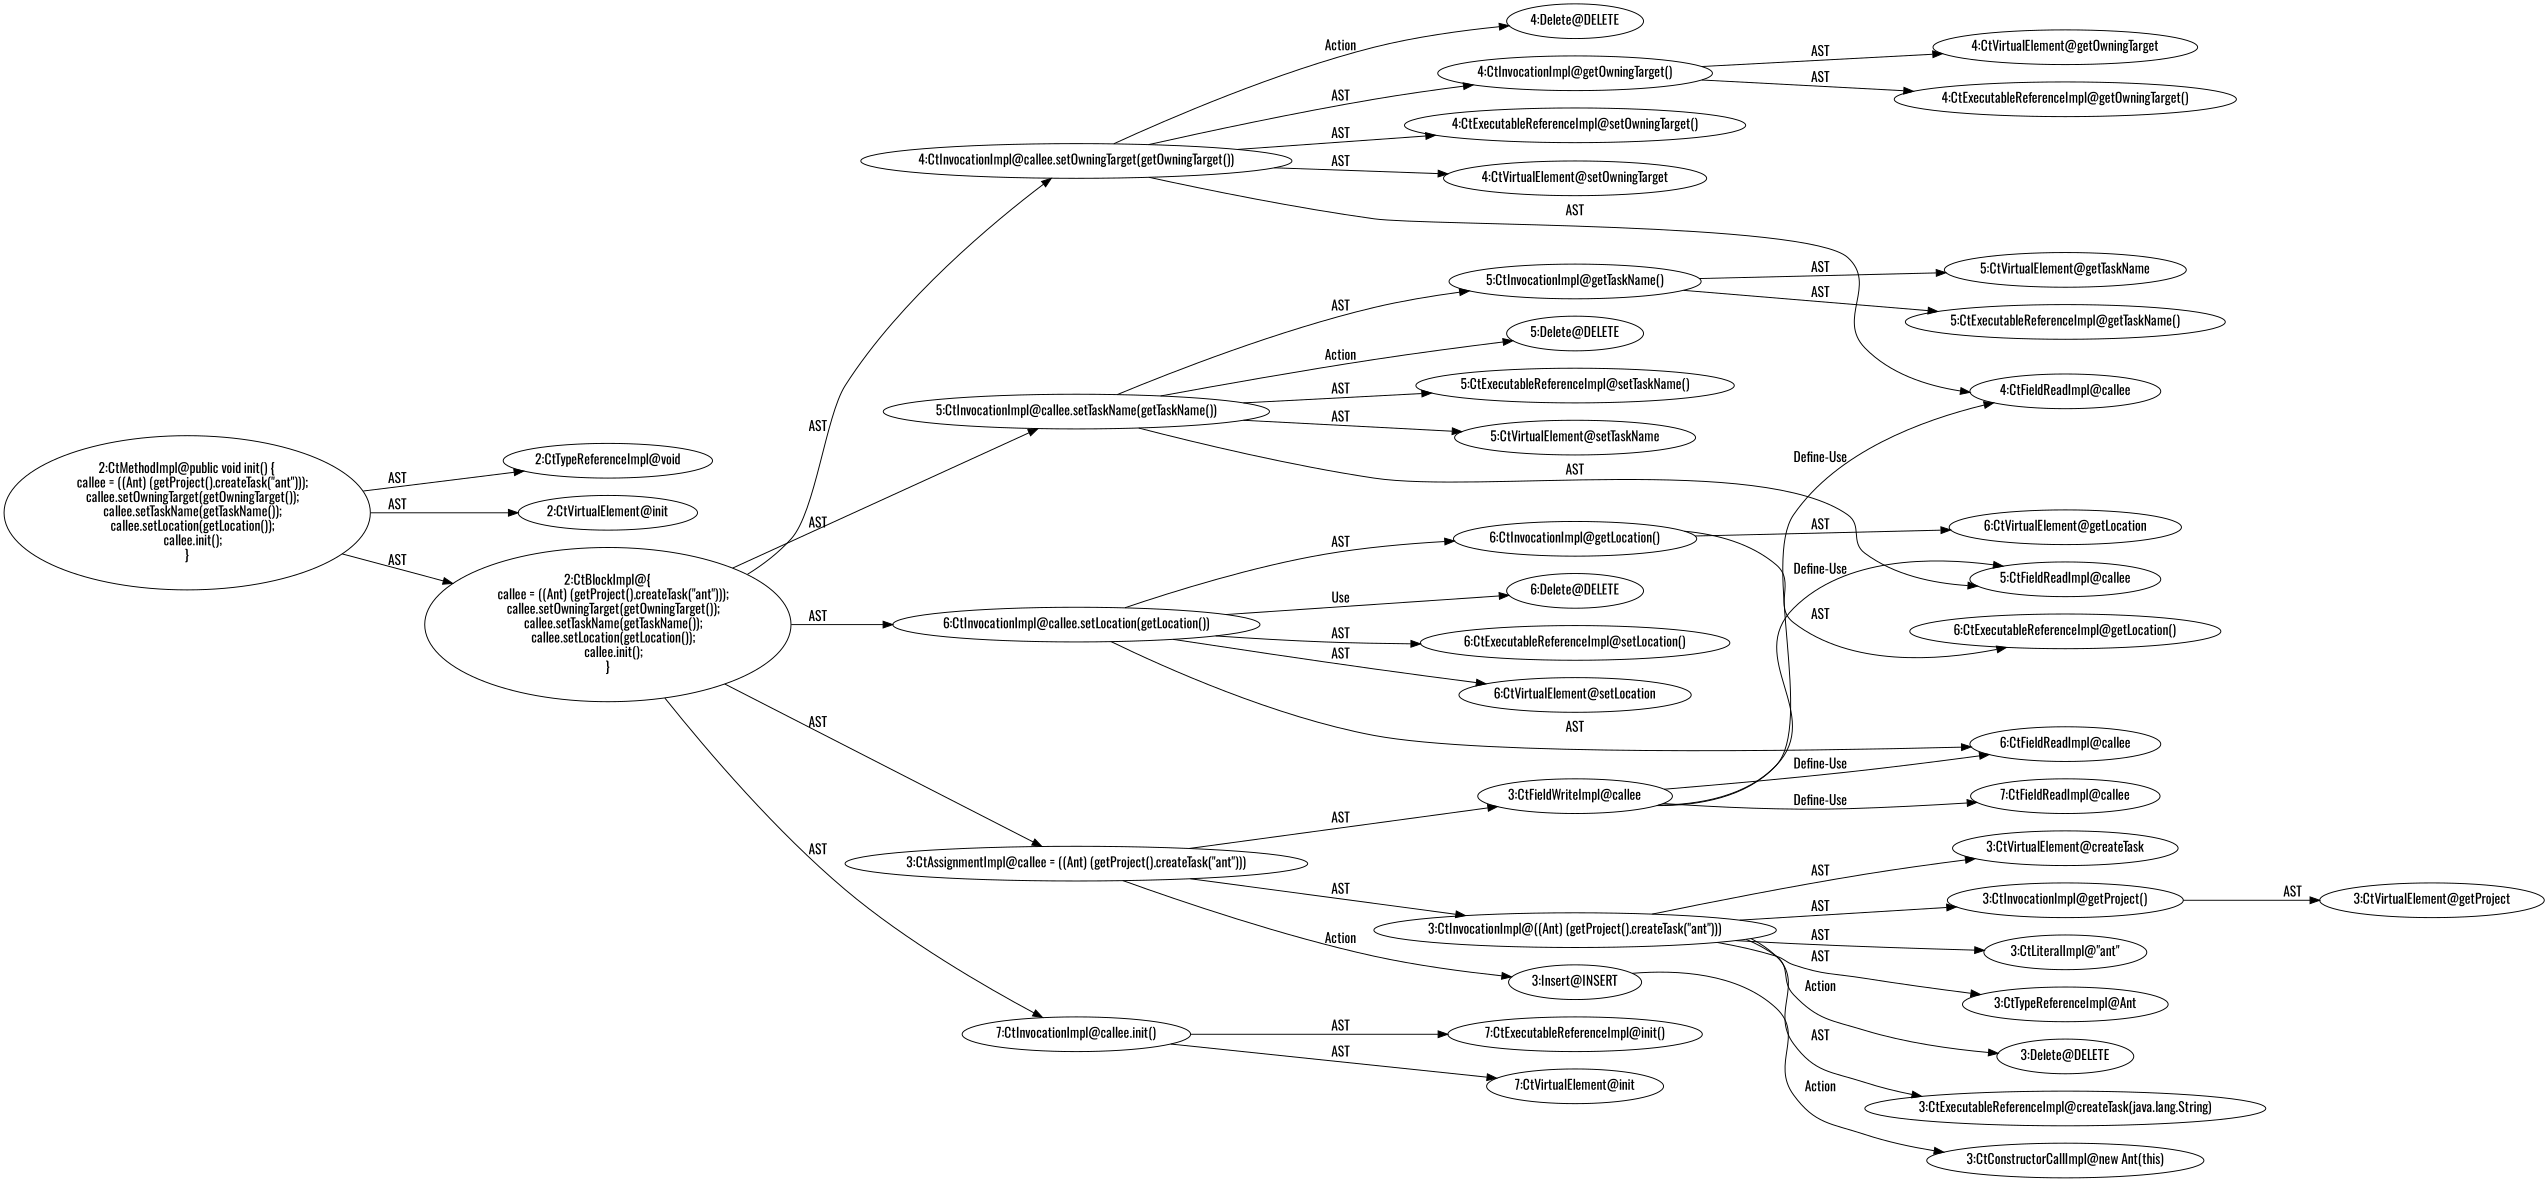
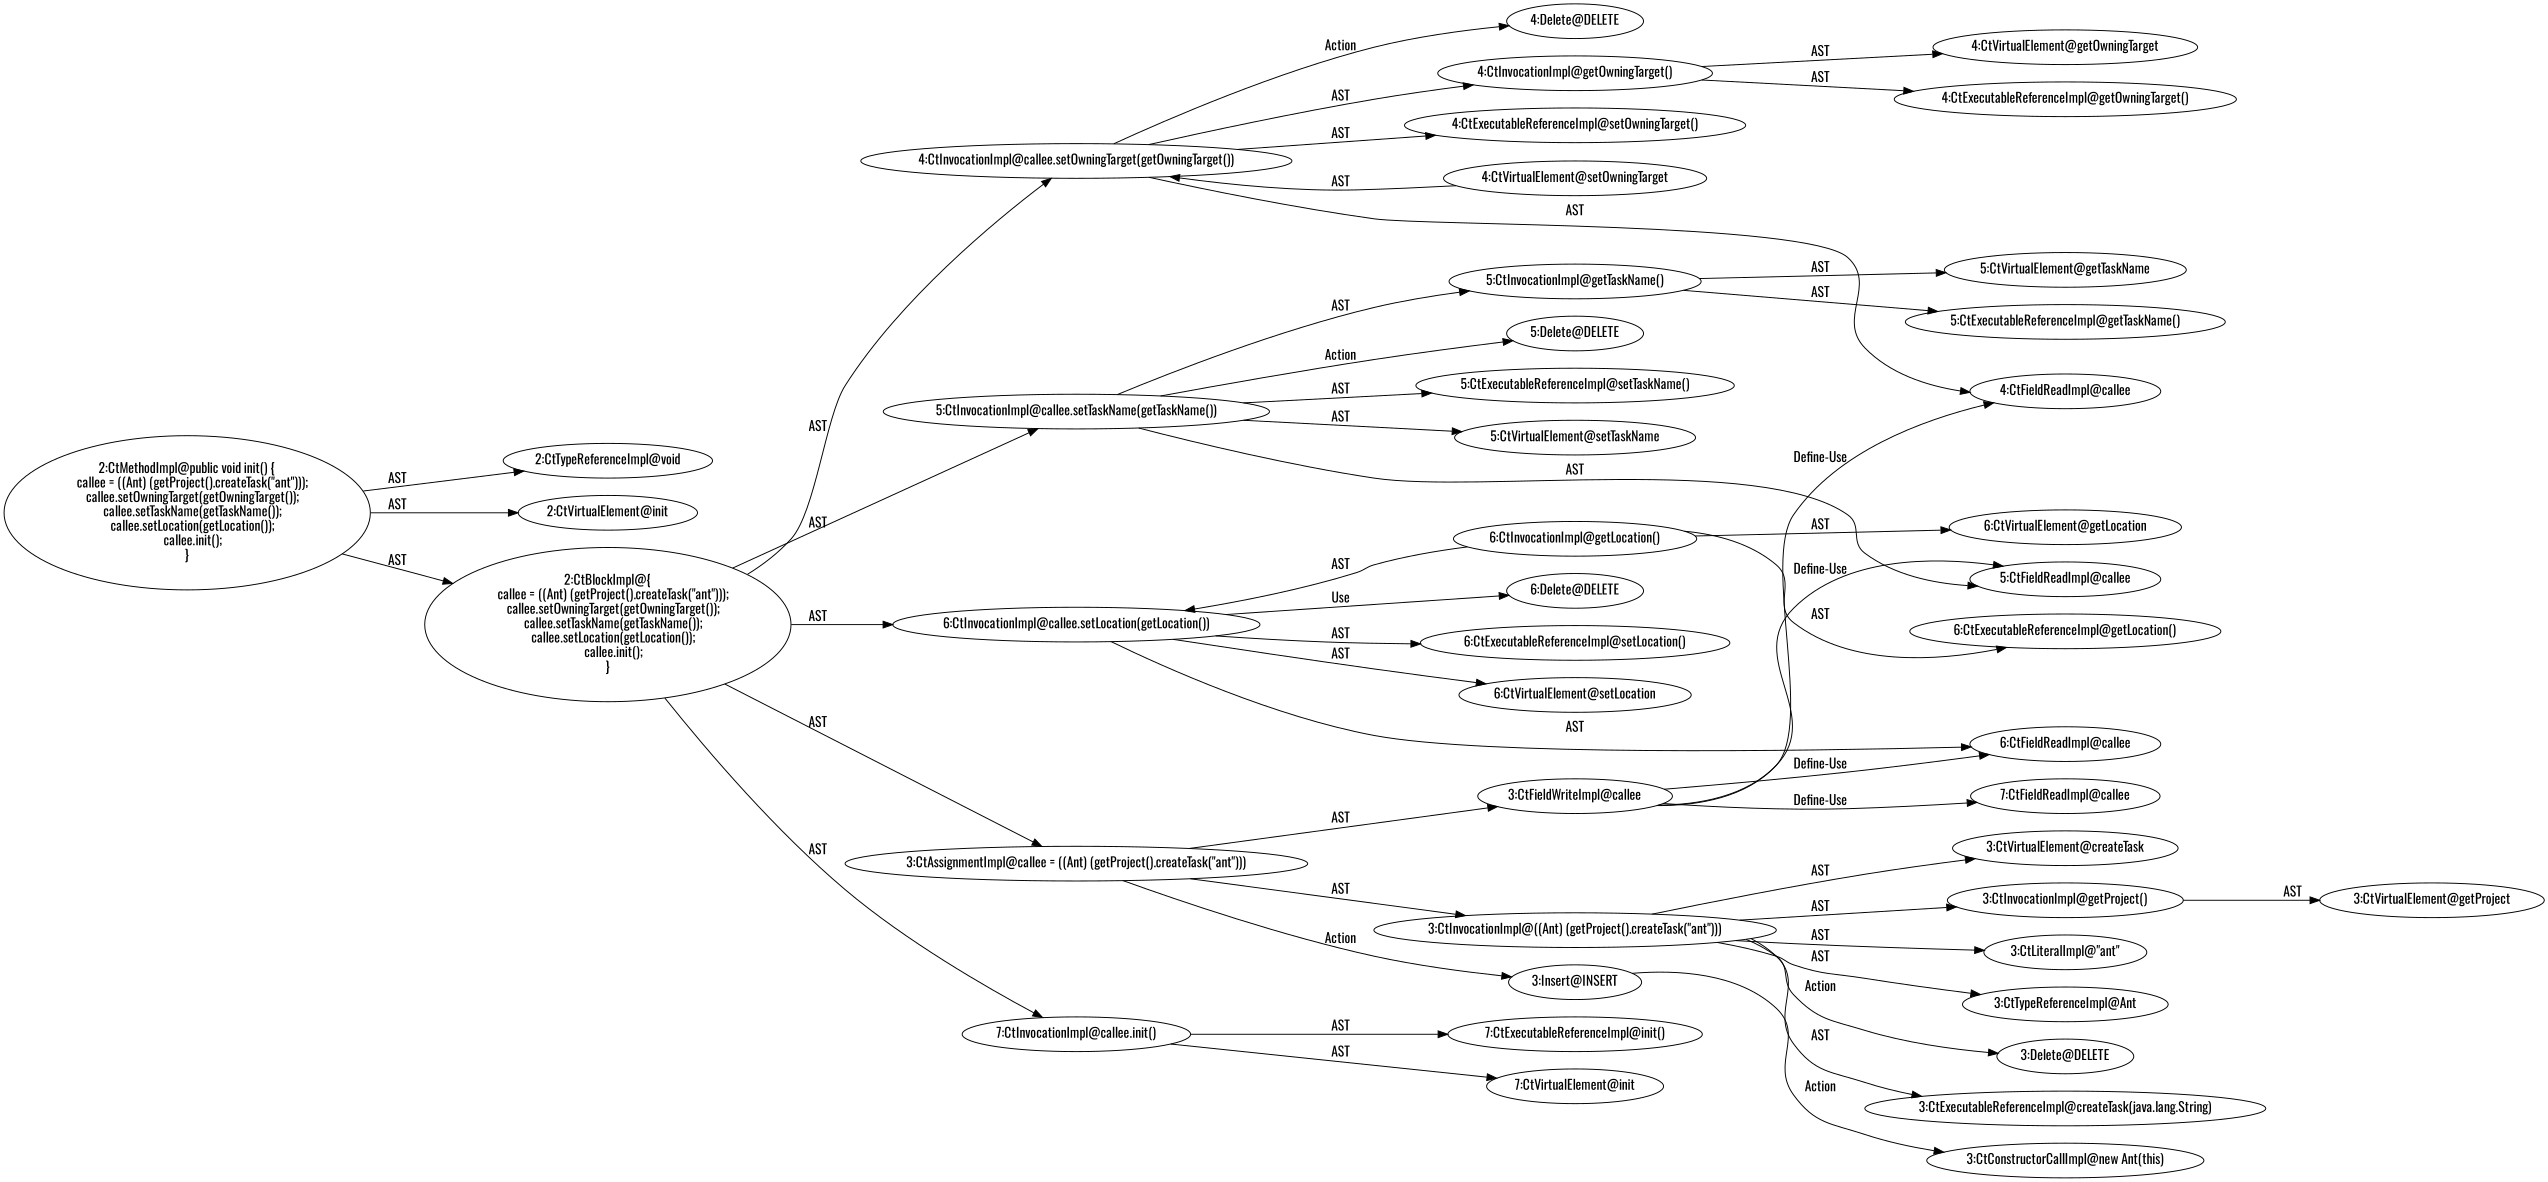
(1356, 171) -> (1318, 190)
(1282, 563) -> (1332, 580)
